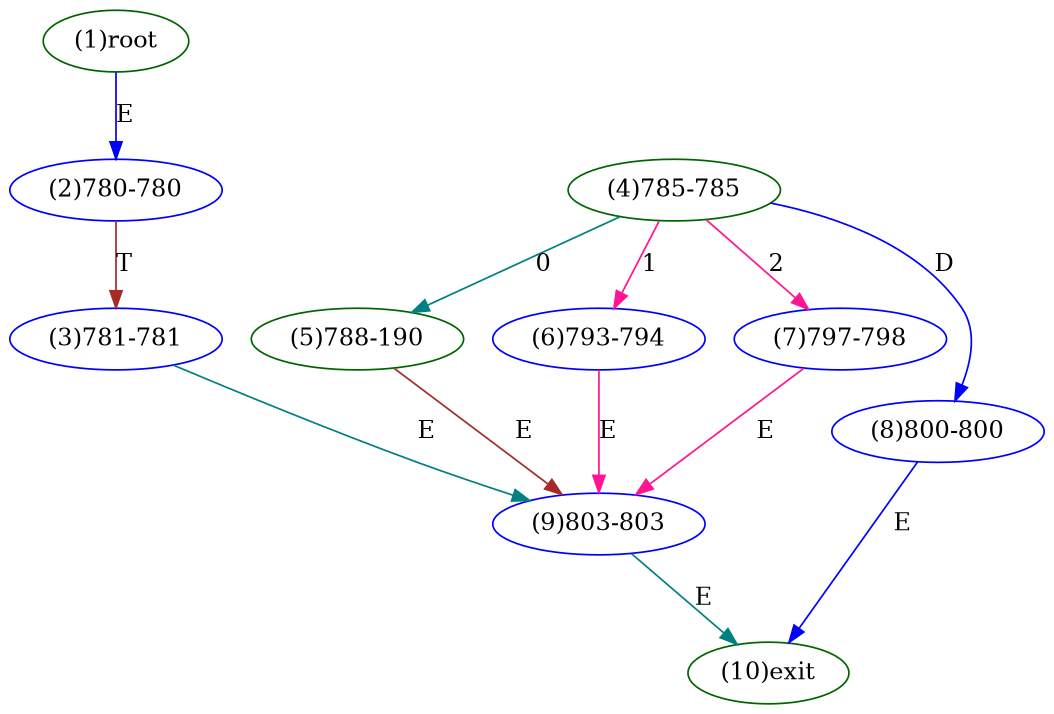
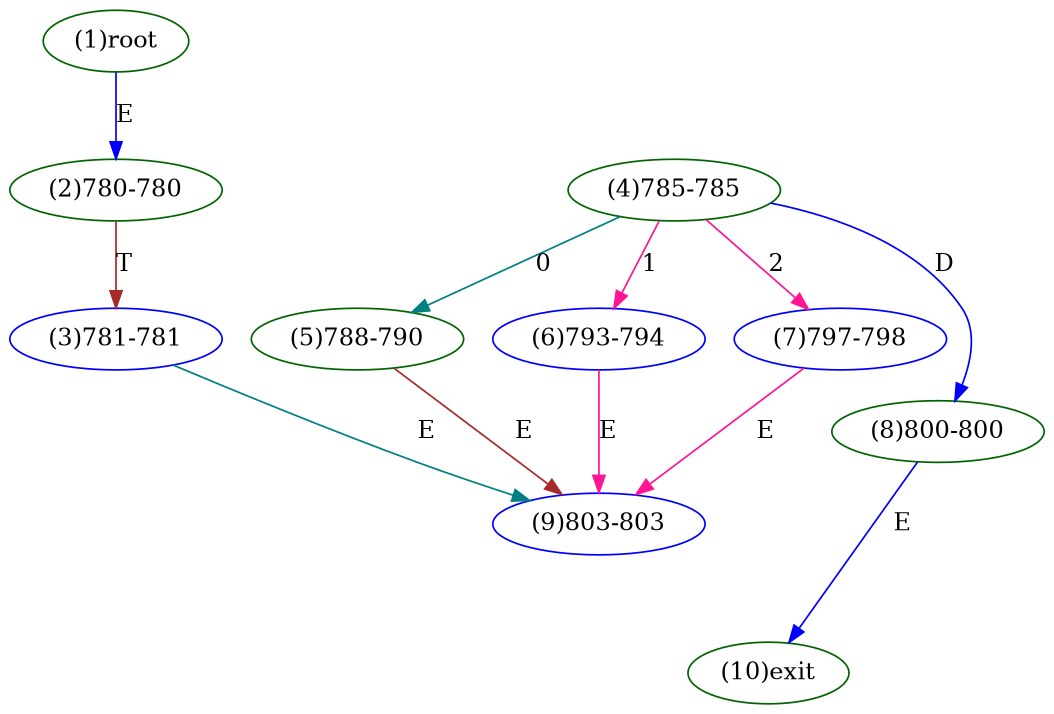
(116, 190) -> (116, 190)
(357, 339) -> (357, 339)
(938, 432) -> (938, 432)
(678, 593) -> none
